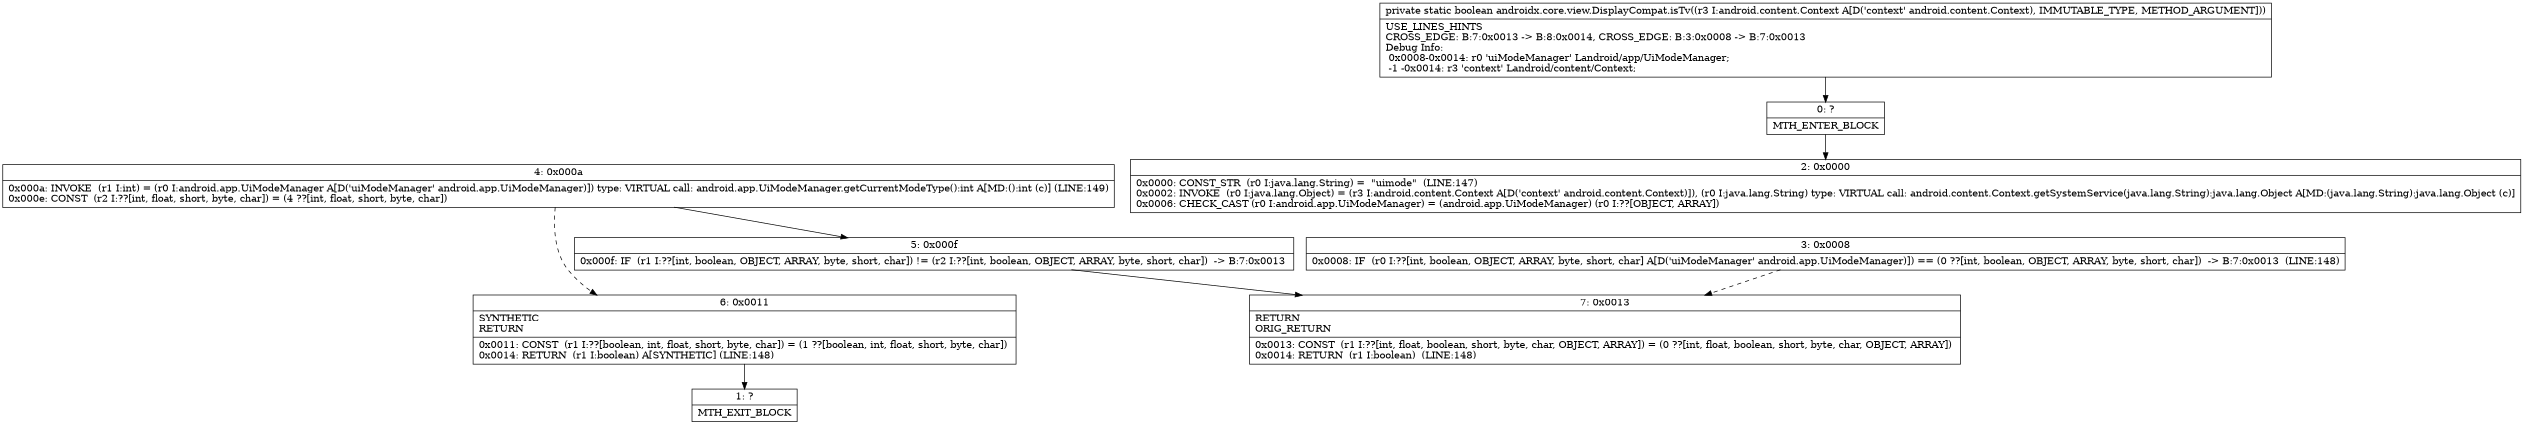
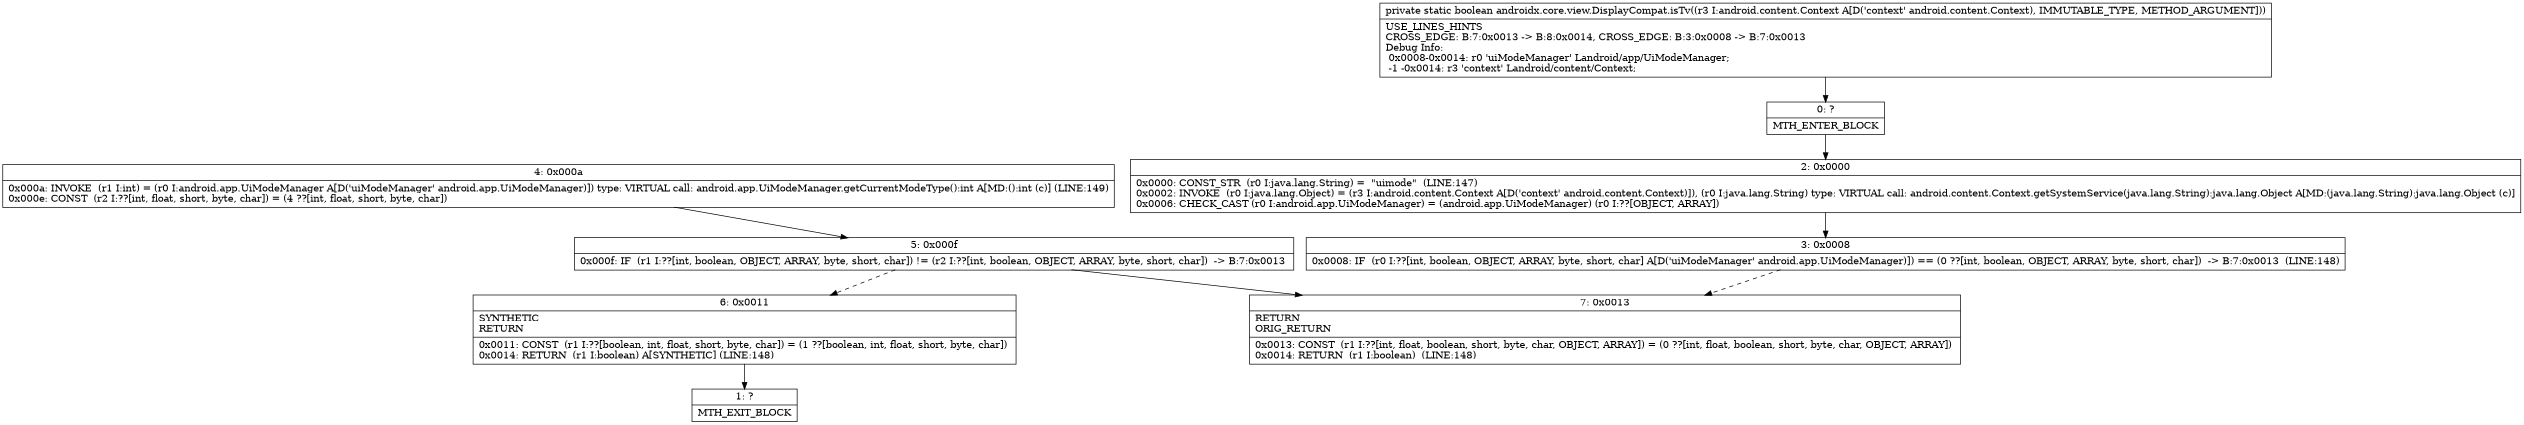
none -> (1826, 222)
(560, 255) -> (866, 281)
